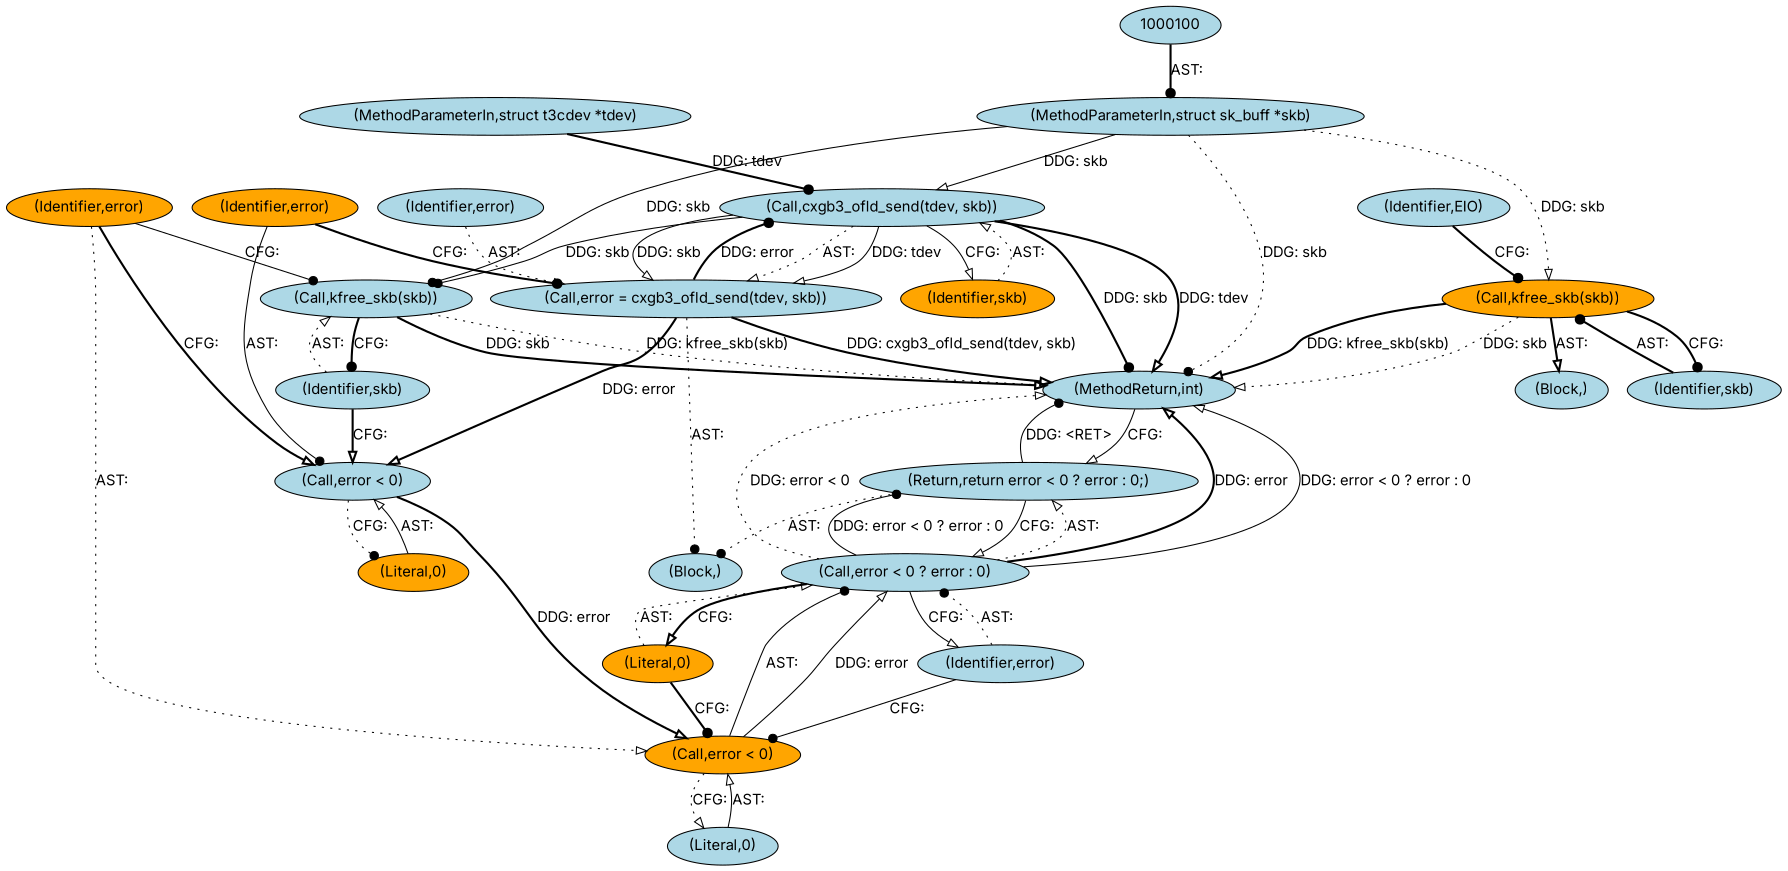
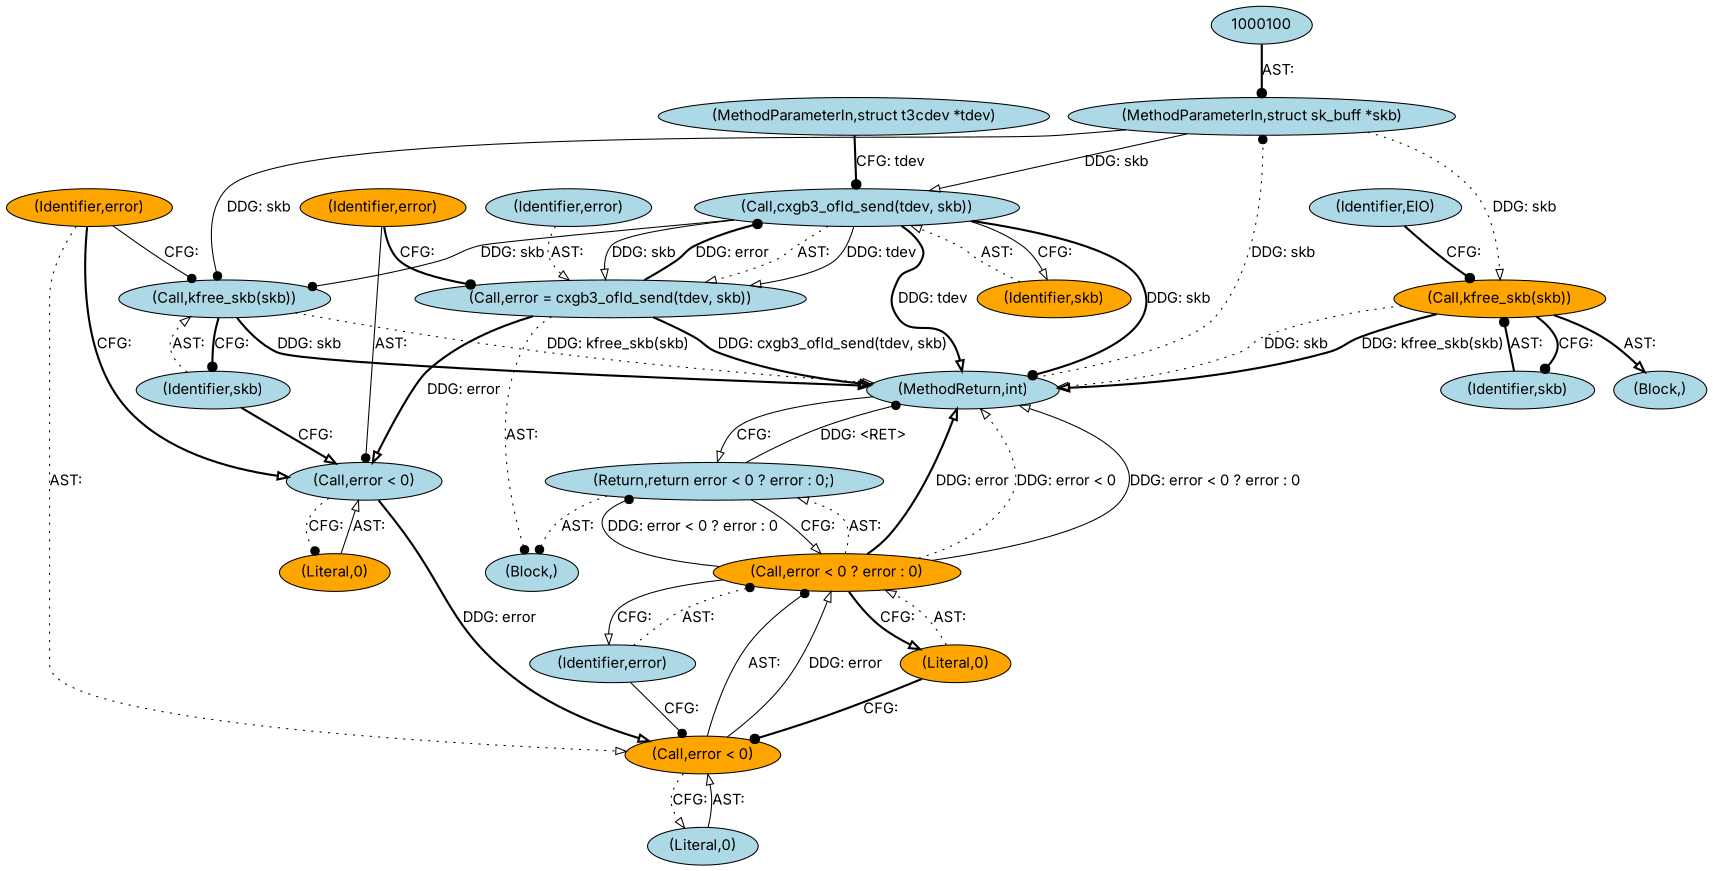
(747, 162) -> (891, 162)
(1261, 257) -> (1212, 320)
(905, 573) -> (837, 573)
